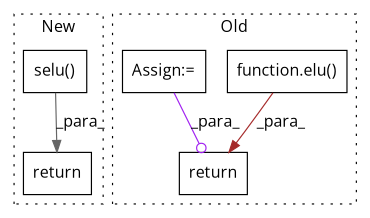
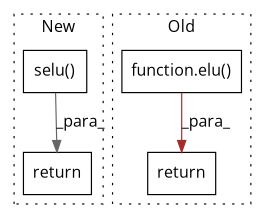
(164, 72) -> none
